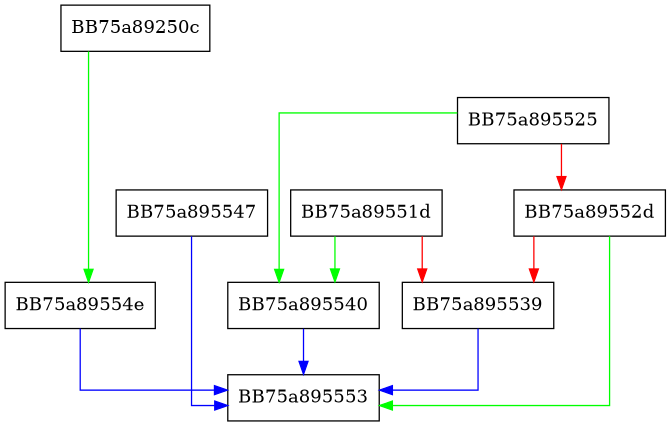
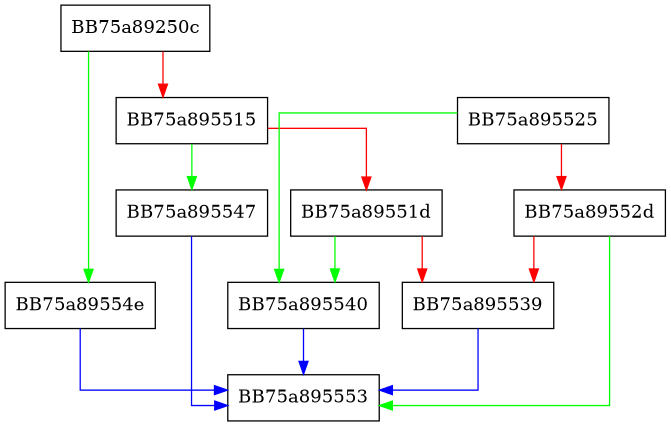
none -> (192, 121)
